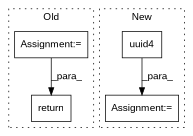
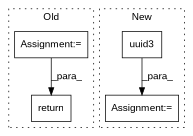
(142, 45) -> (142, 45)
